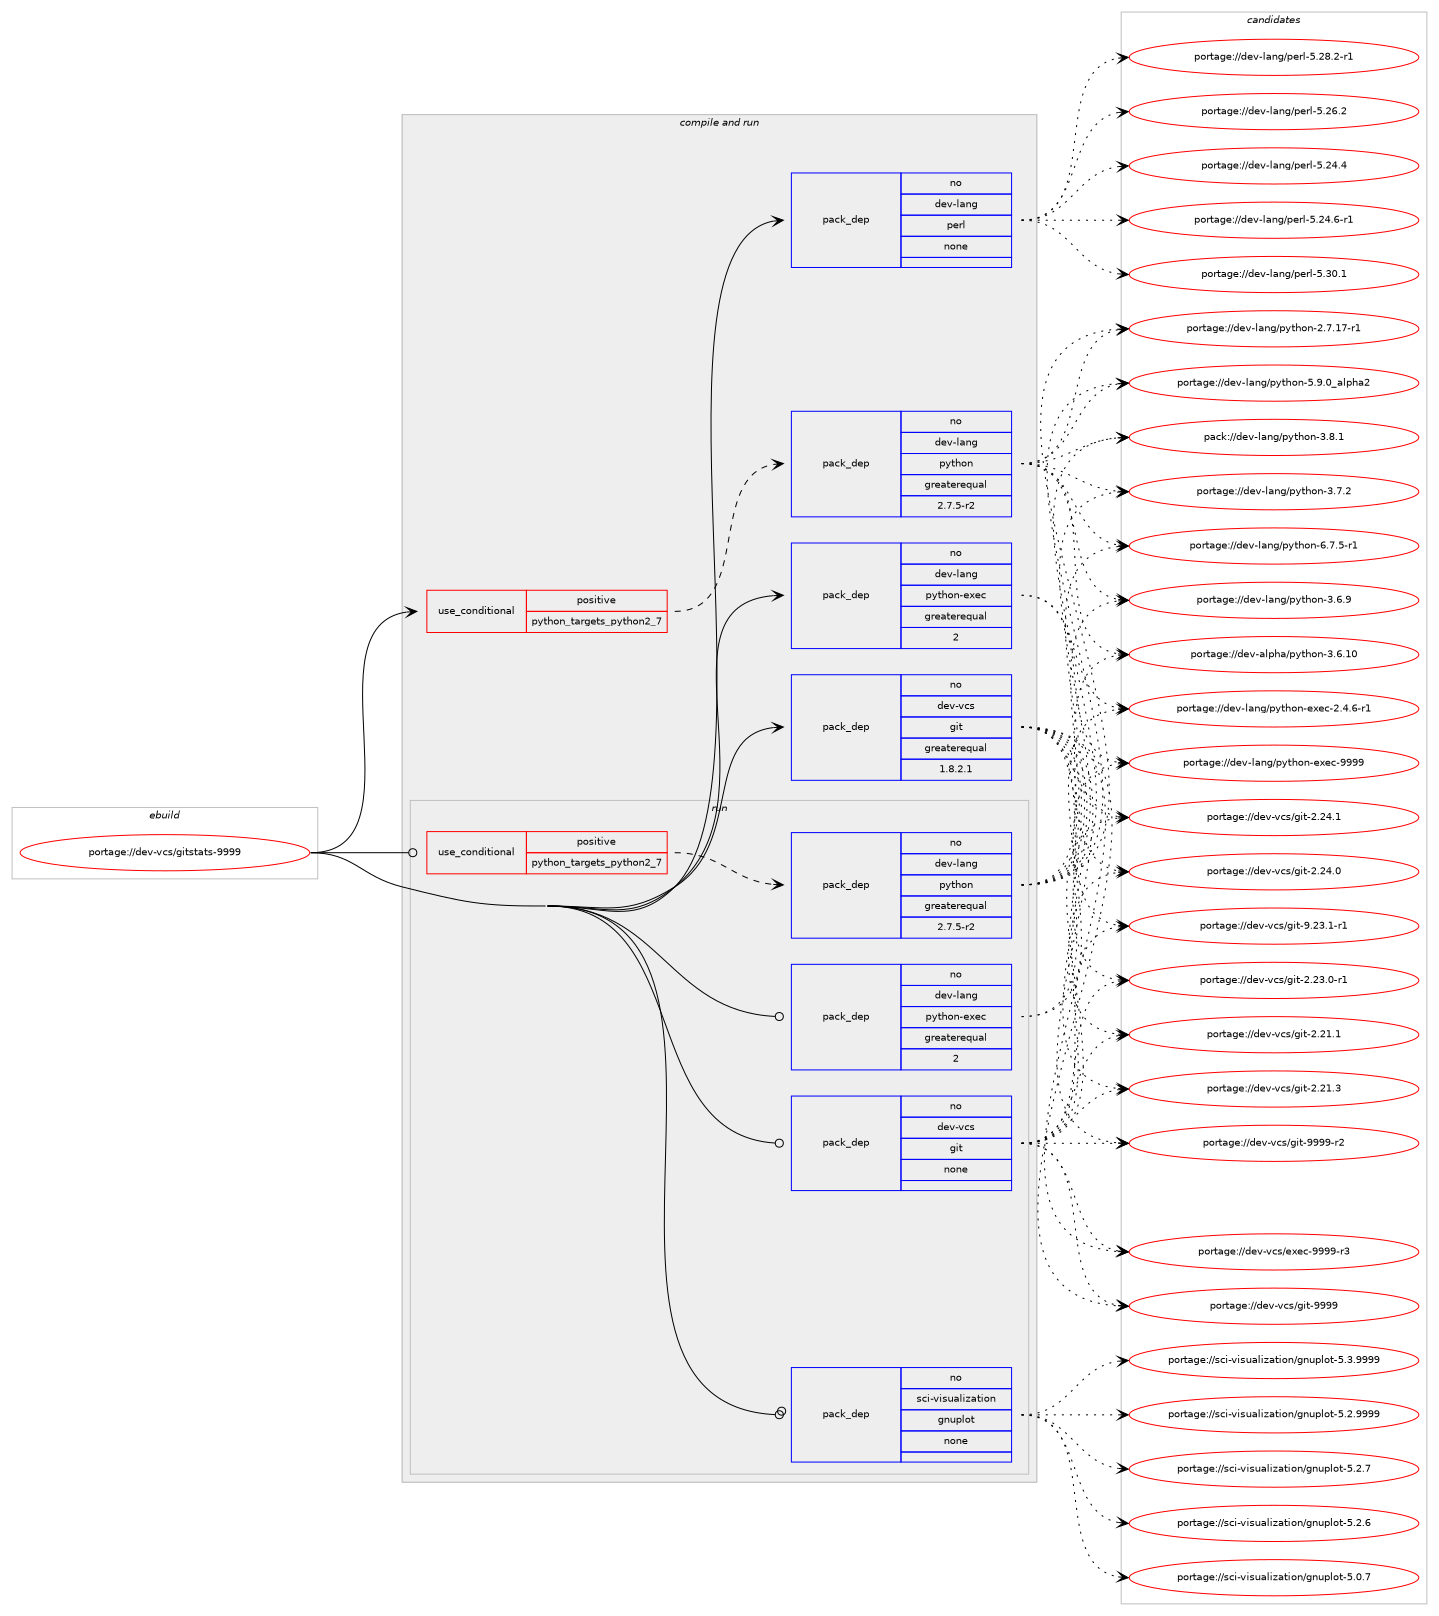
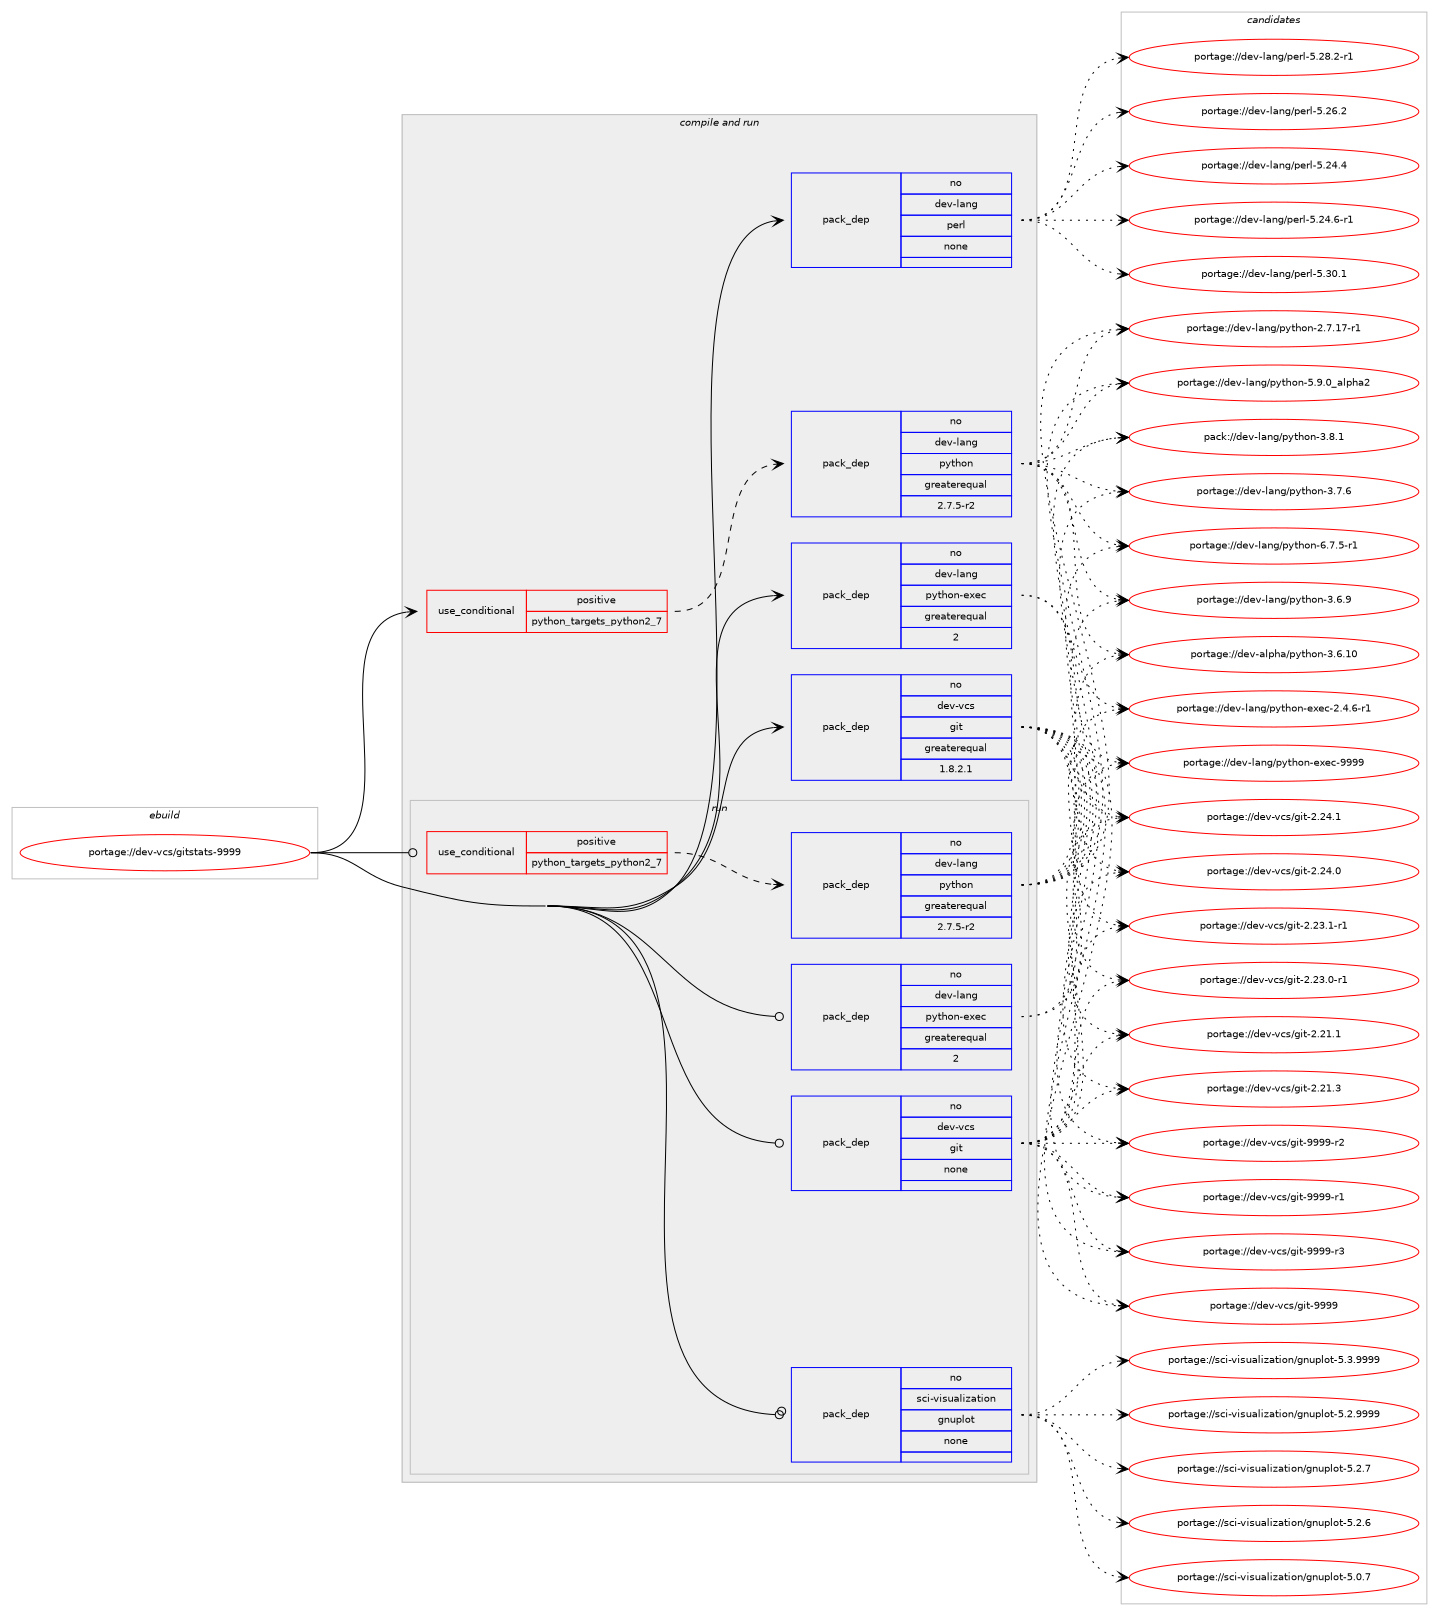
(1274, 492) -> (1274, 492)
(1274, 926) -> (1274, 926)
none -> (1274, 1198)
(1274, 1252) -> (1274, 1252)
